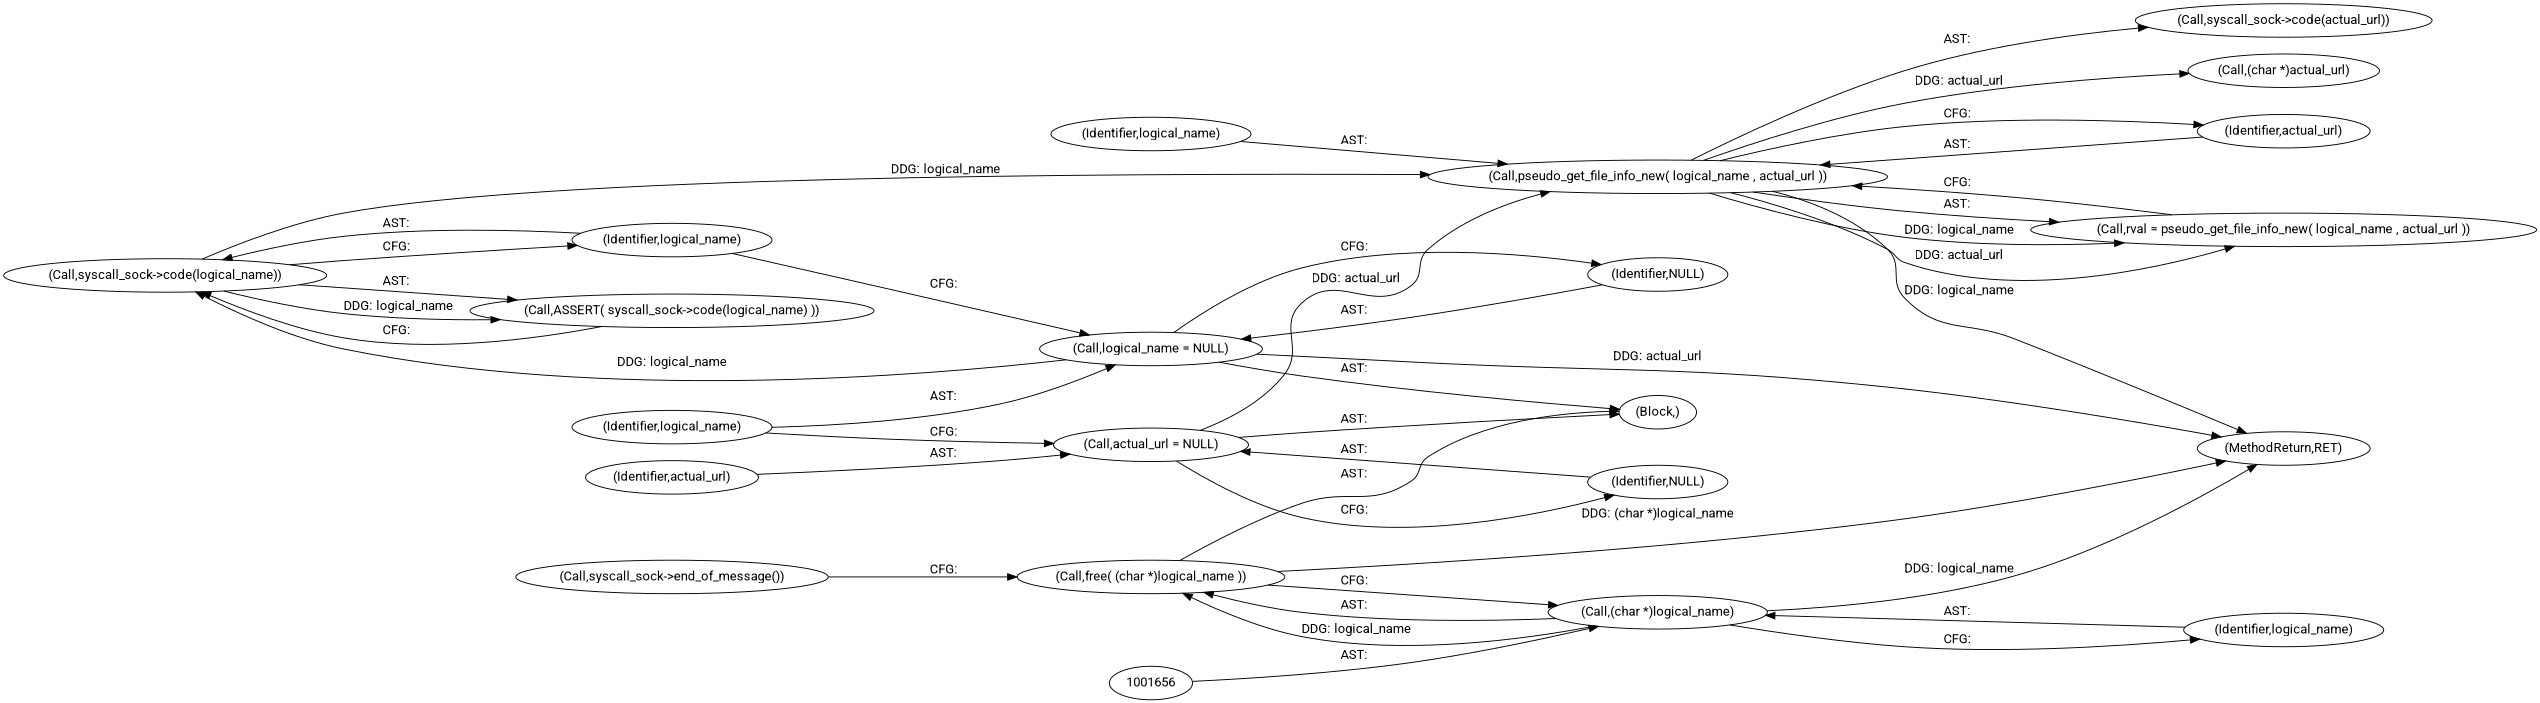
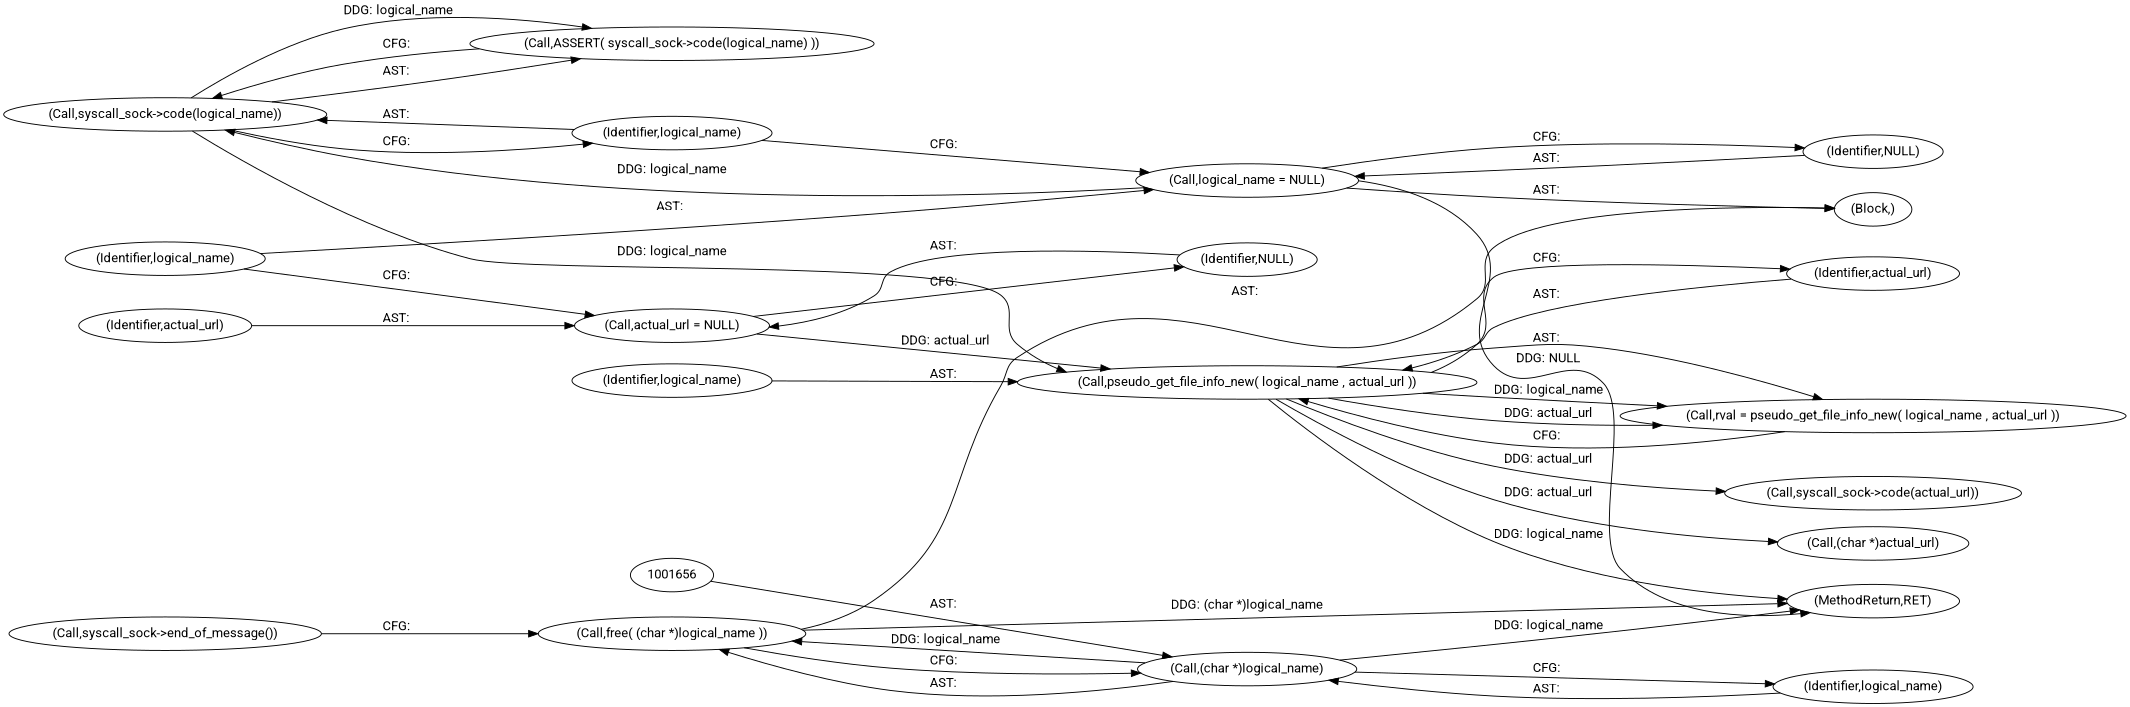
(1959, 40) -> (1549, 459)
(1658, 357) -> (1549, 359)
(1424, 425) -> none
